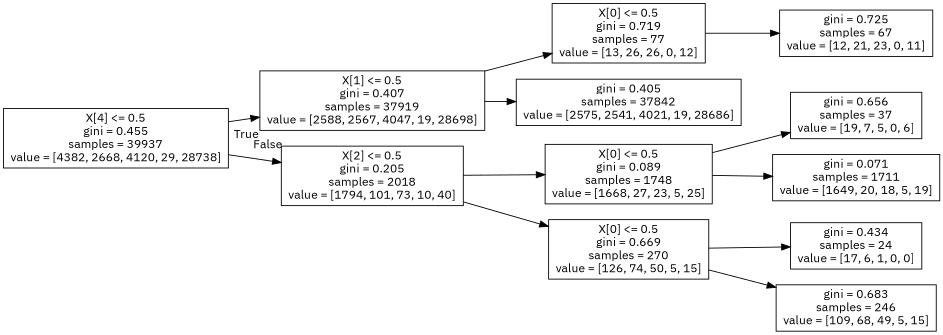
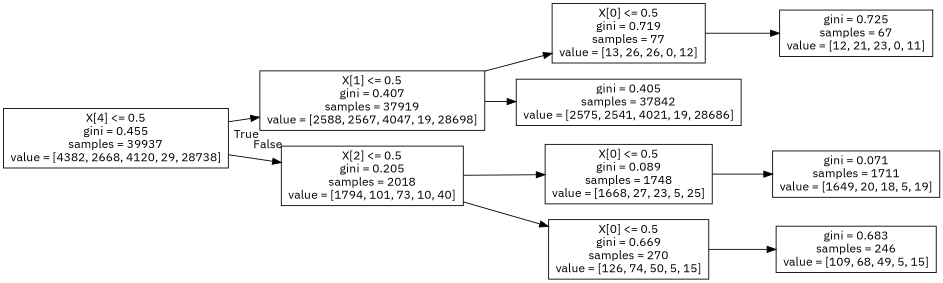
(856, 116) -> none
(856, 246) -> none
